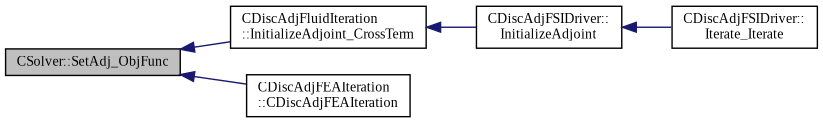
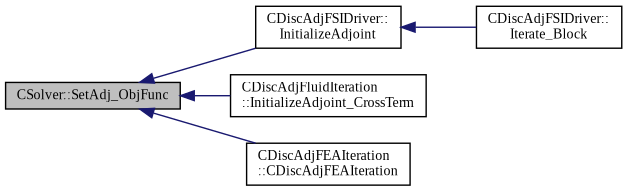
(458, 27) -> (205, 63)
(745, 27) -> (549, 27)
